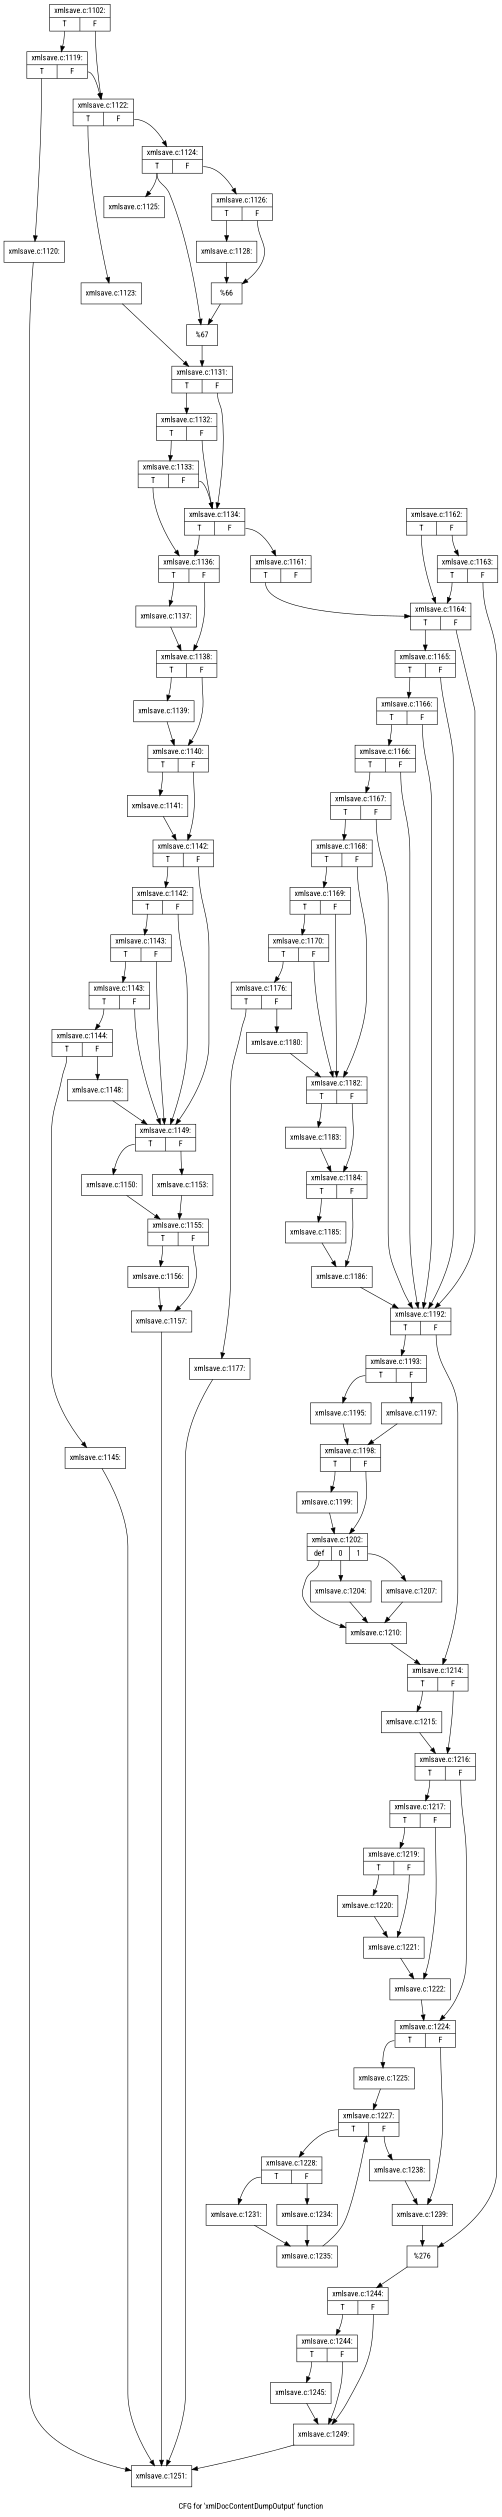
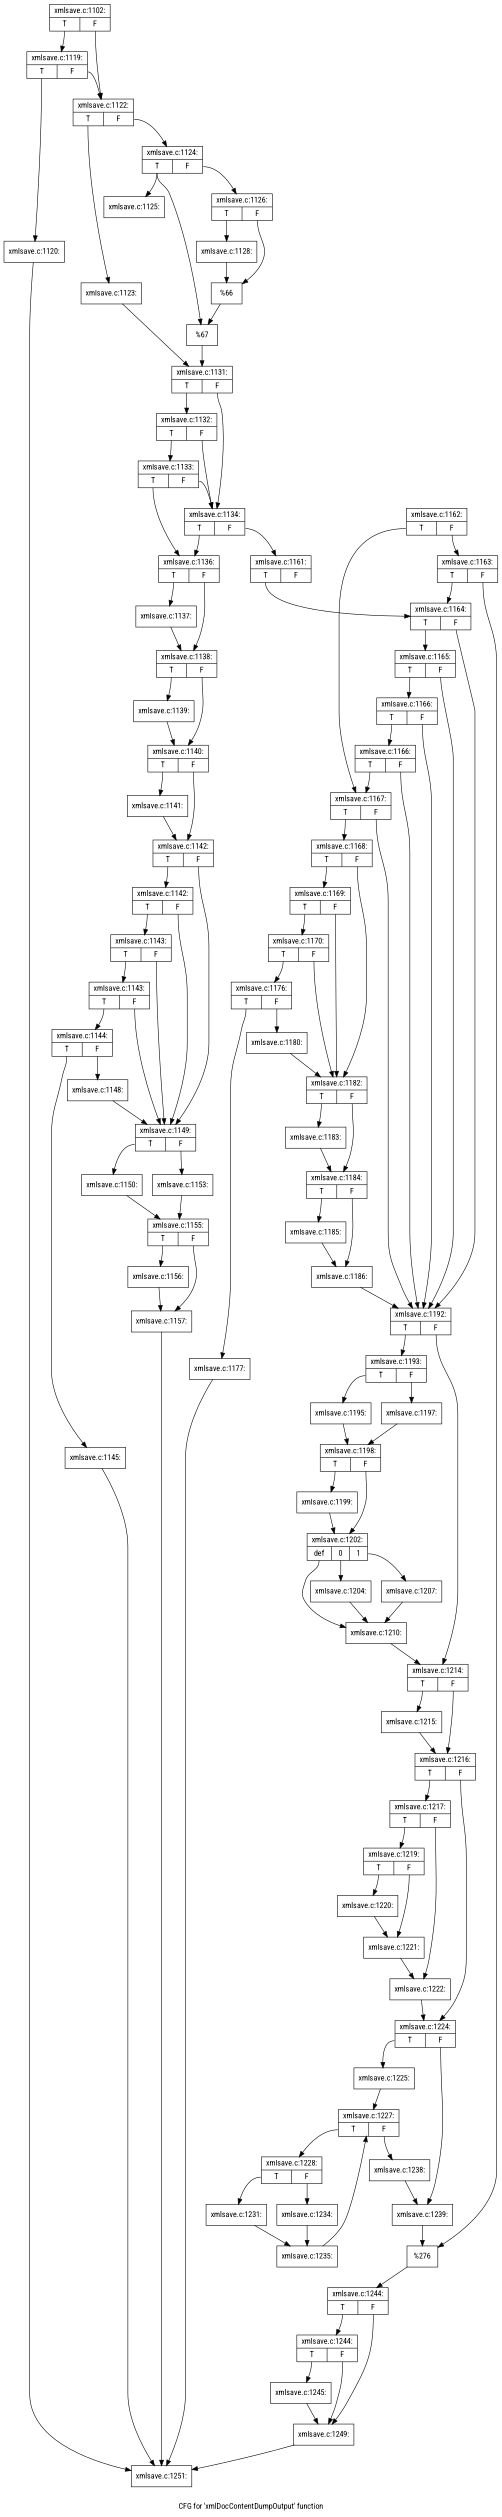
(425, 567) -> (339, 640)
